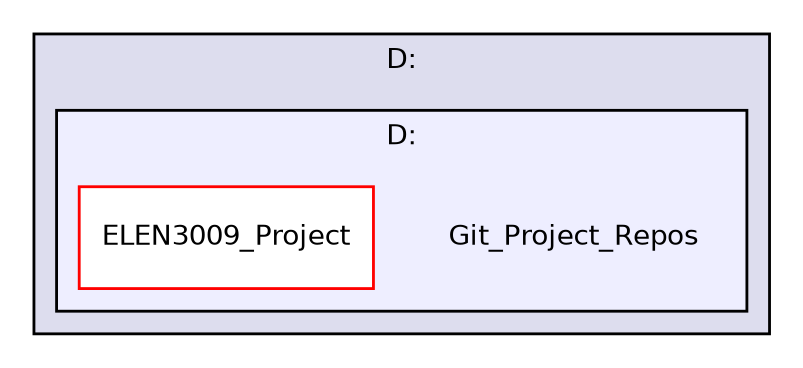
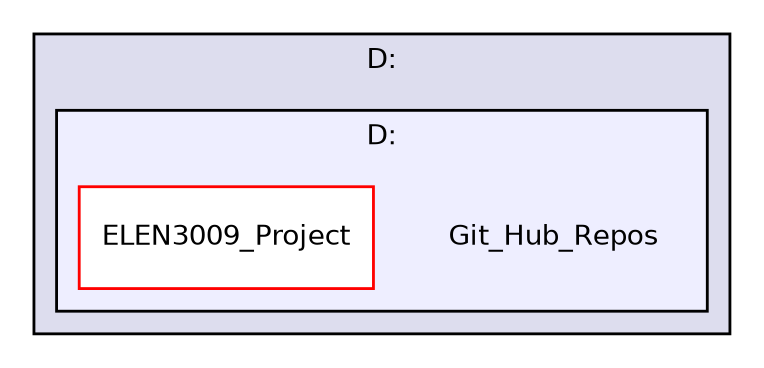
(574, 238) -> (555, 238)
